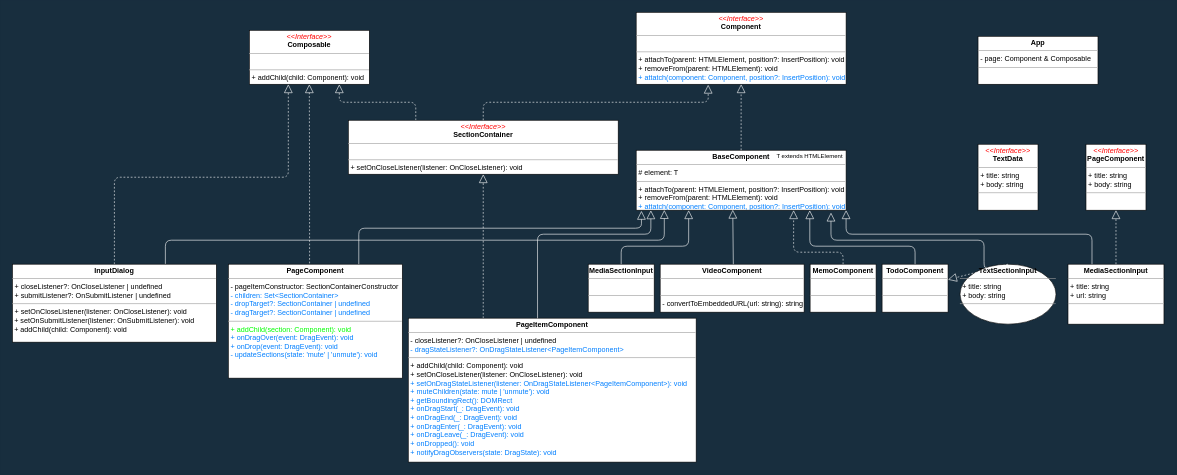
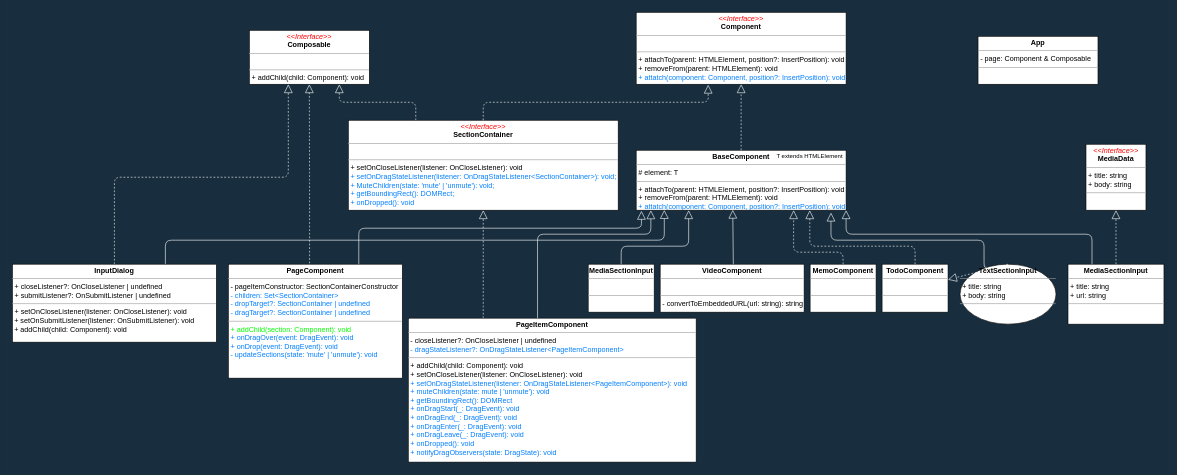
(483, 147) -> (483, 165)
(1113, 162) -> (1113, 162)
(1008, 177) -> none
(858, 246) -> (858, 246)
